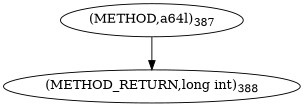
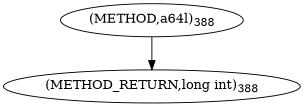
(204, 19) -> (204, 19)
